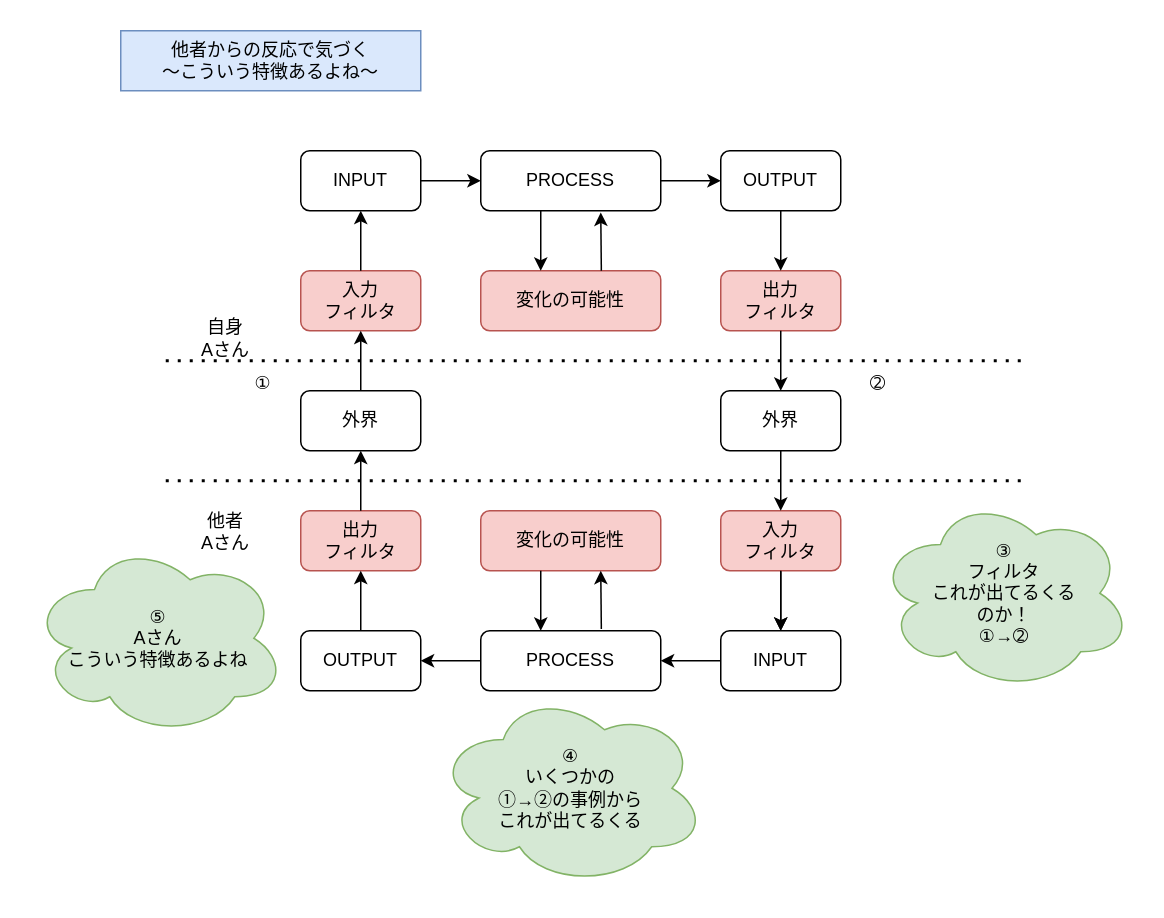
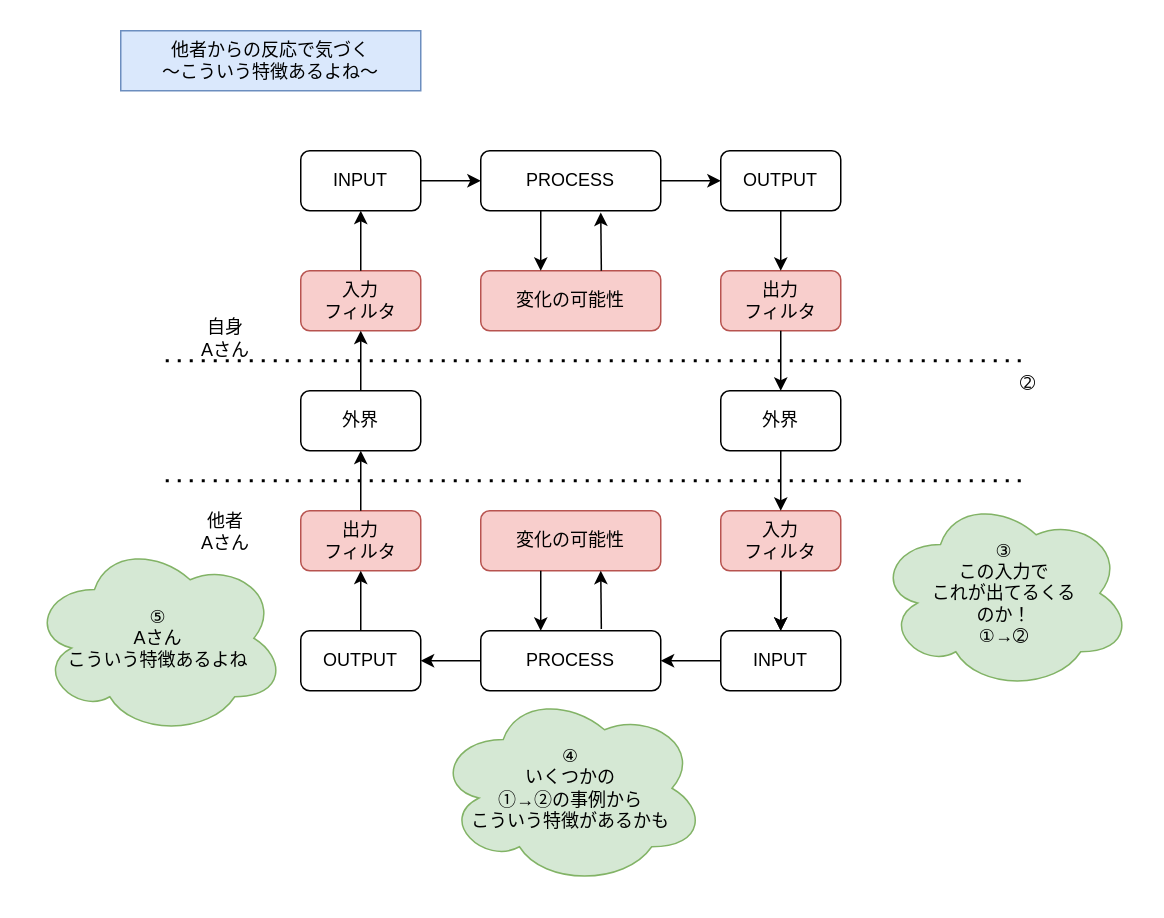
(263, 383) -> none
(878, 383) -> (1028, 383)
(1004, 593) -> (1004, 593)
(571, 788) -> (571, 788)
